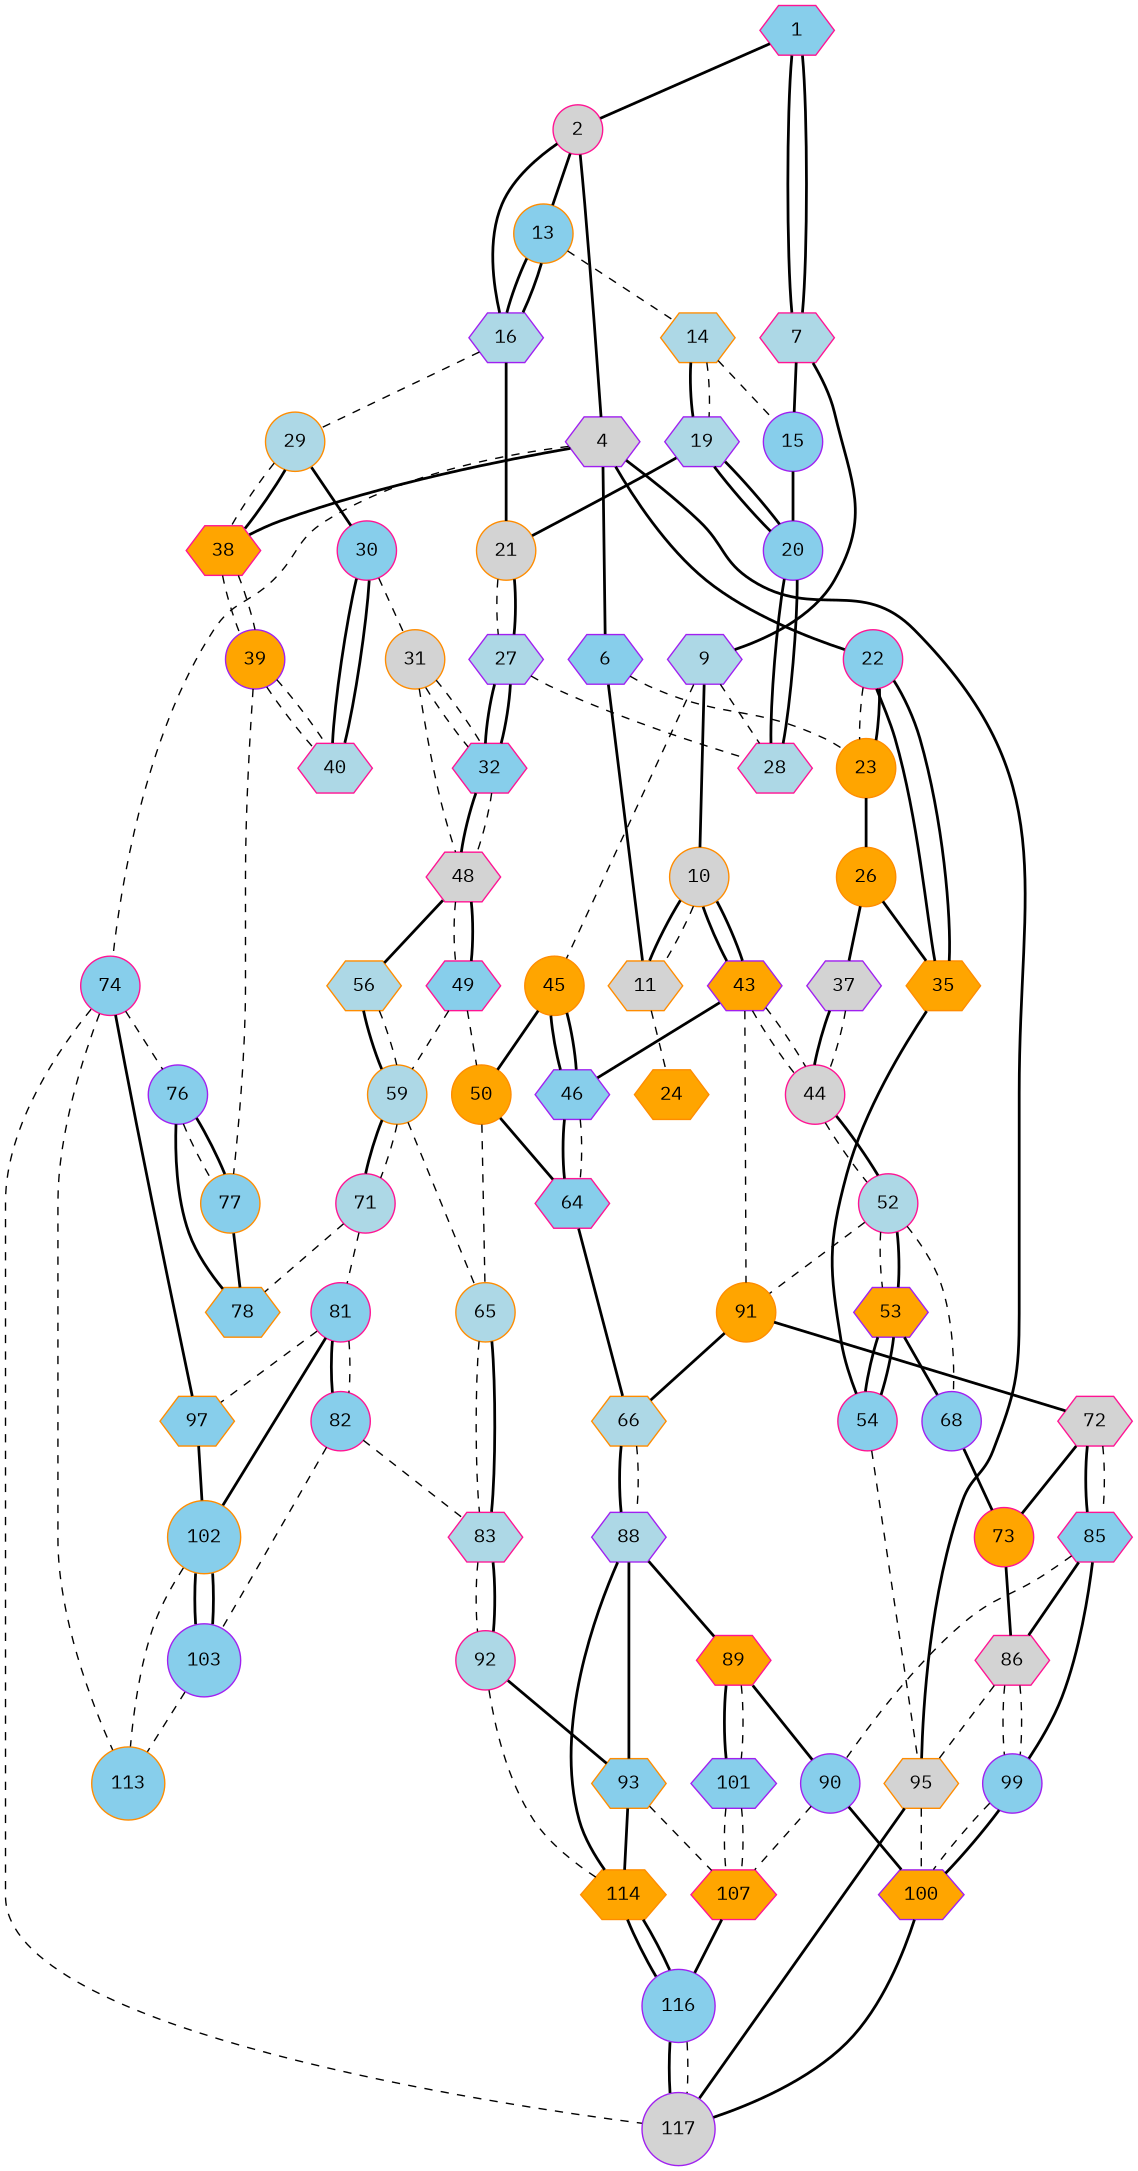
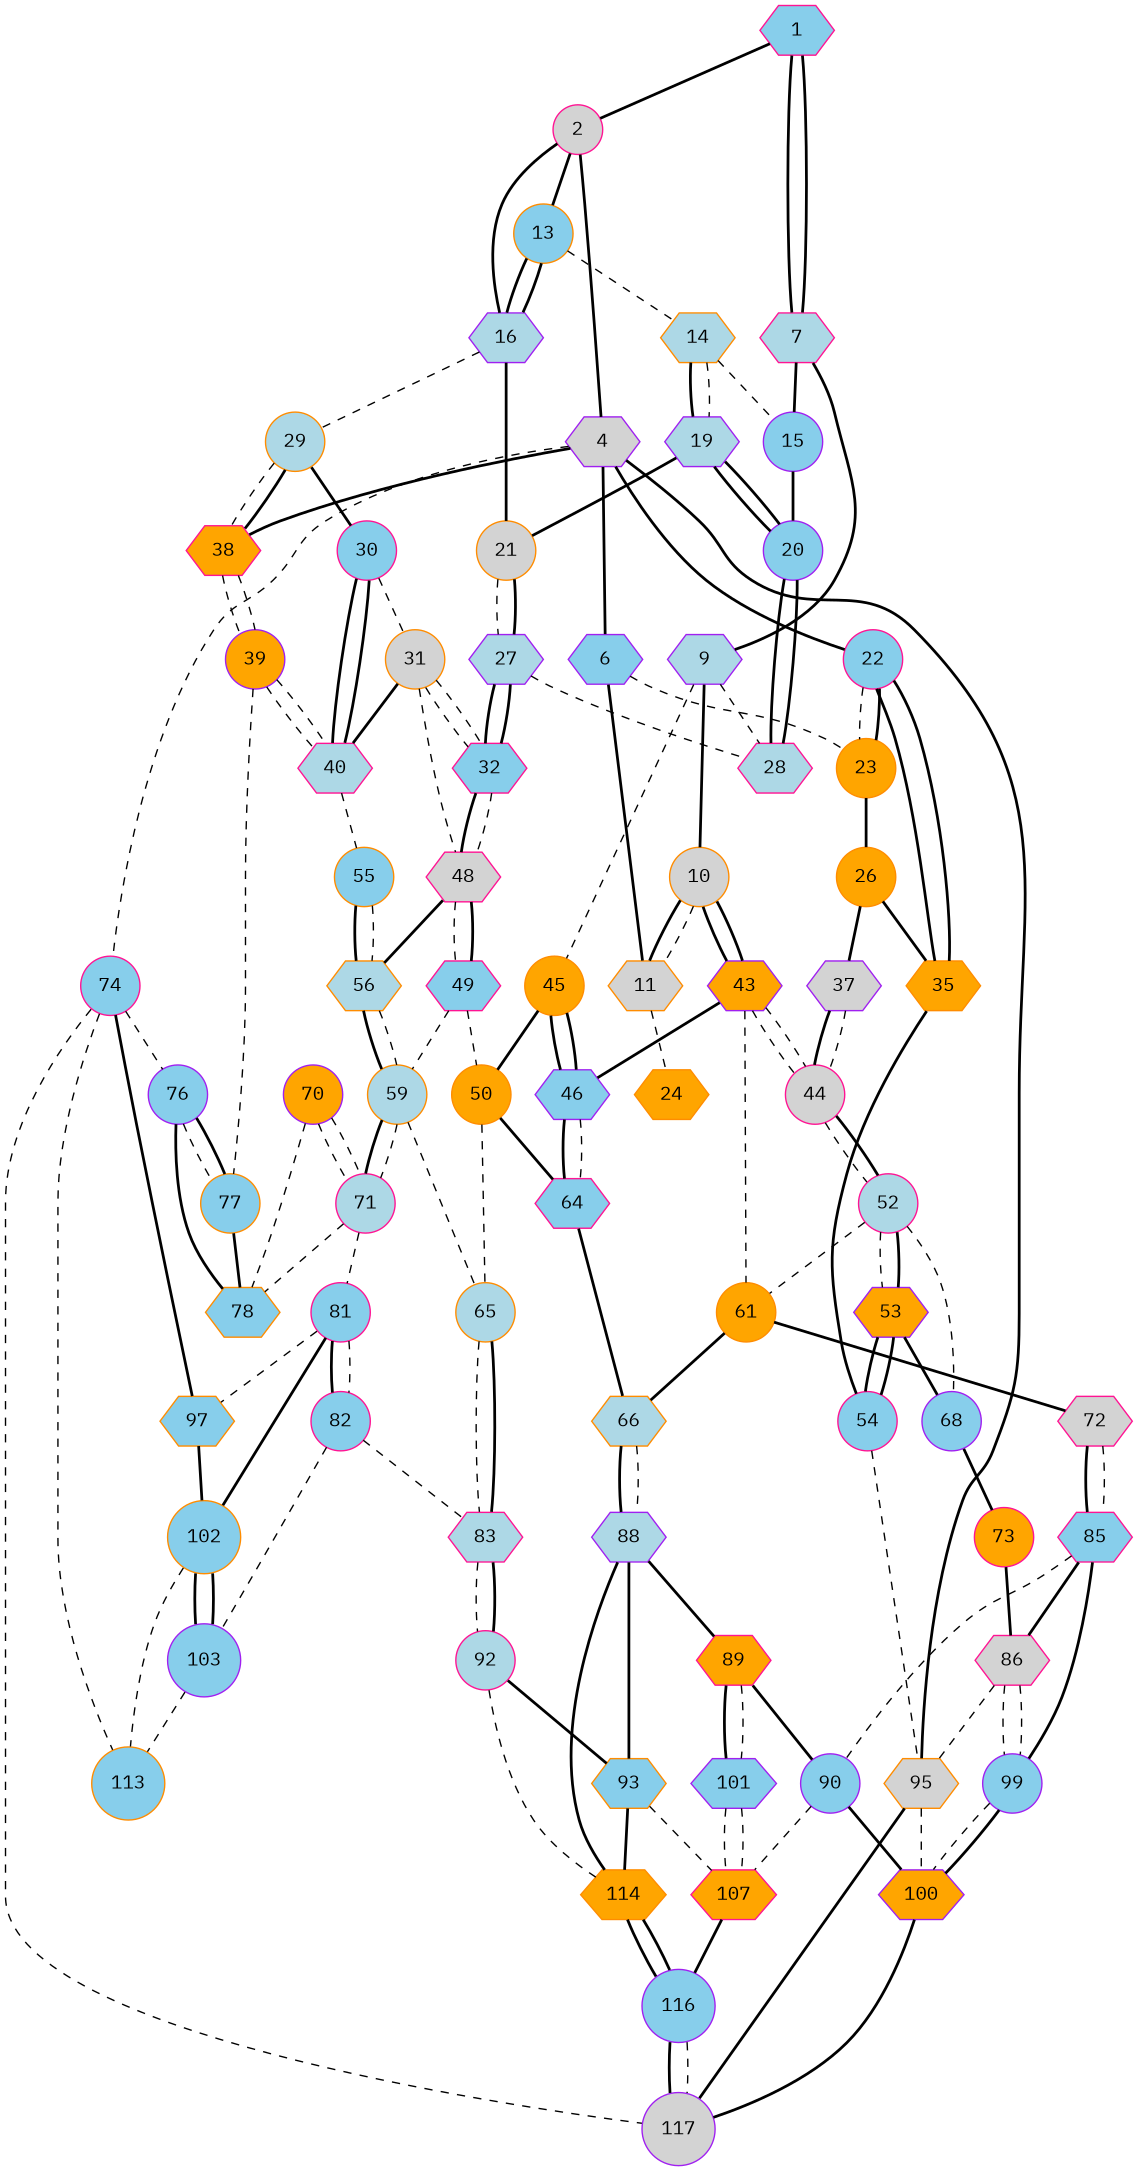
none -> (375, 713)
none -> (364, 877)
none -> (313, 1095)
(746, 1312) -> (746, 1312)
(1049, 1480) -> none
